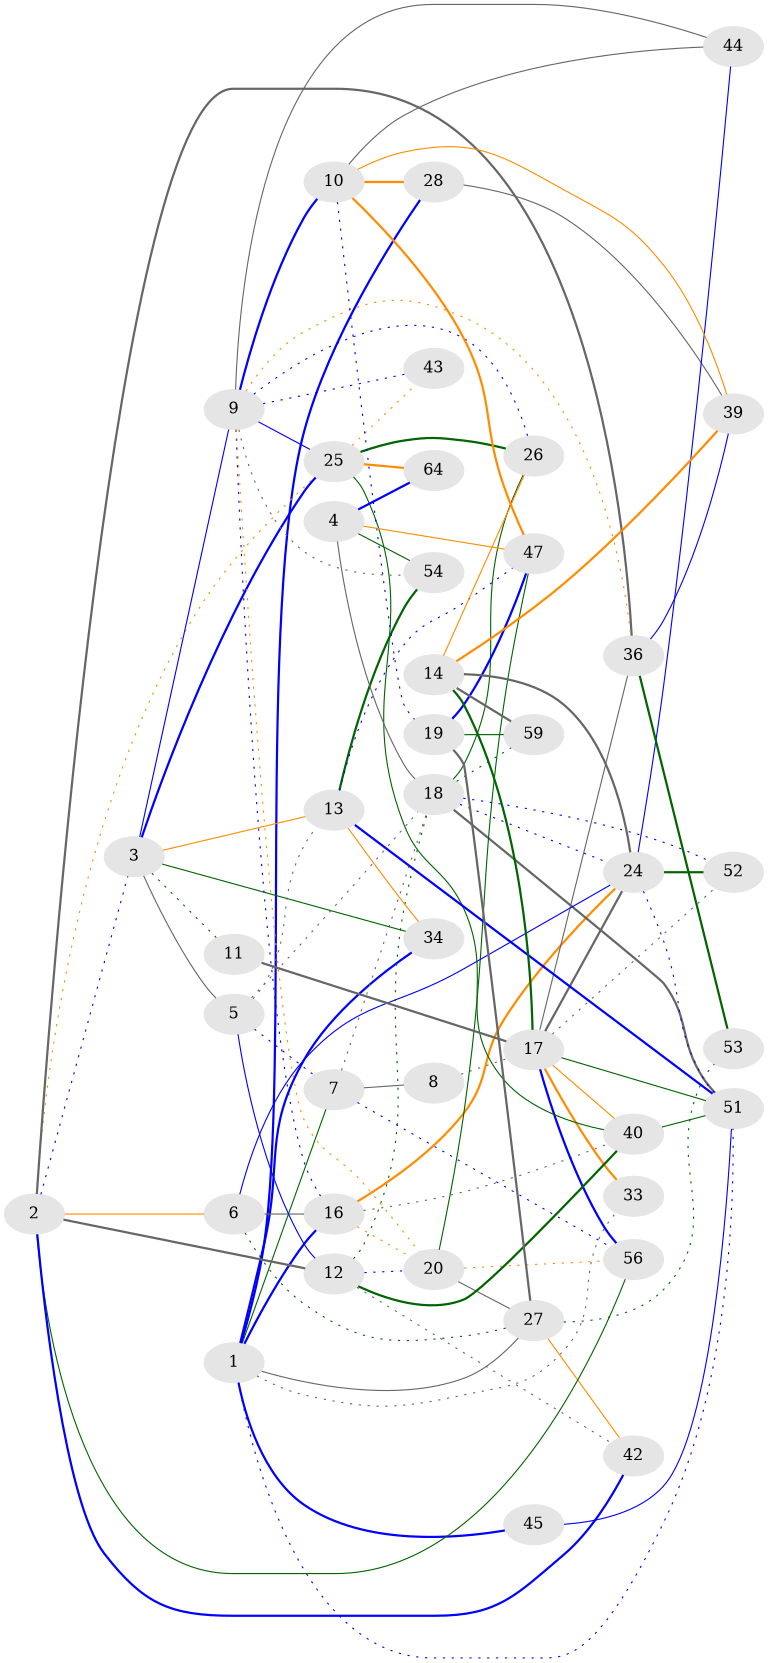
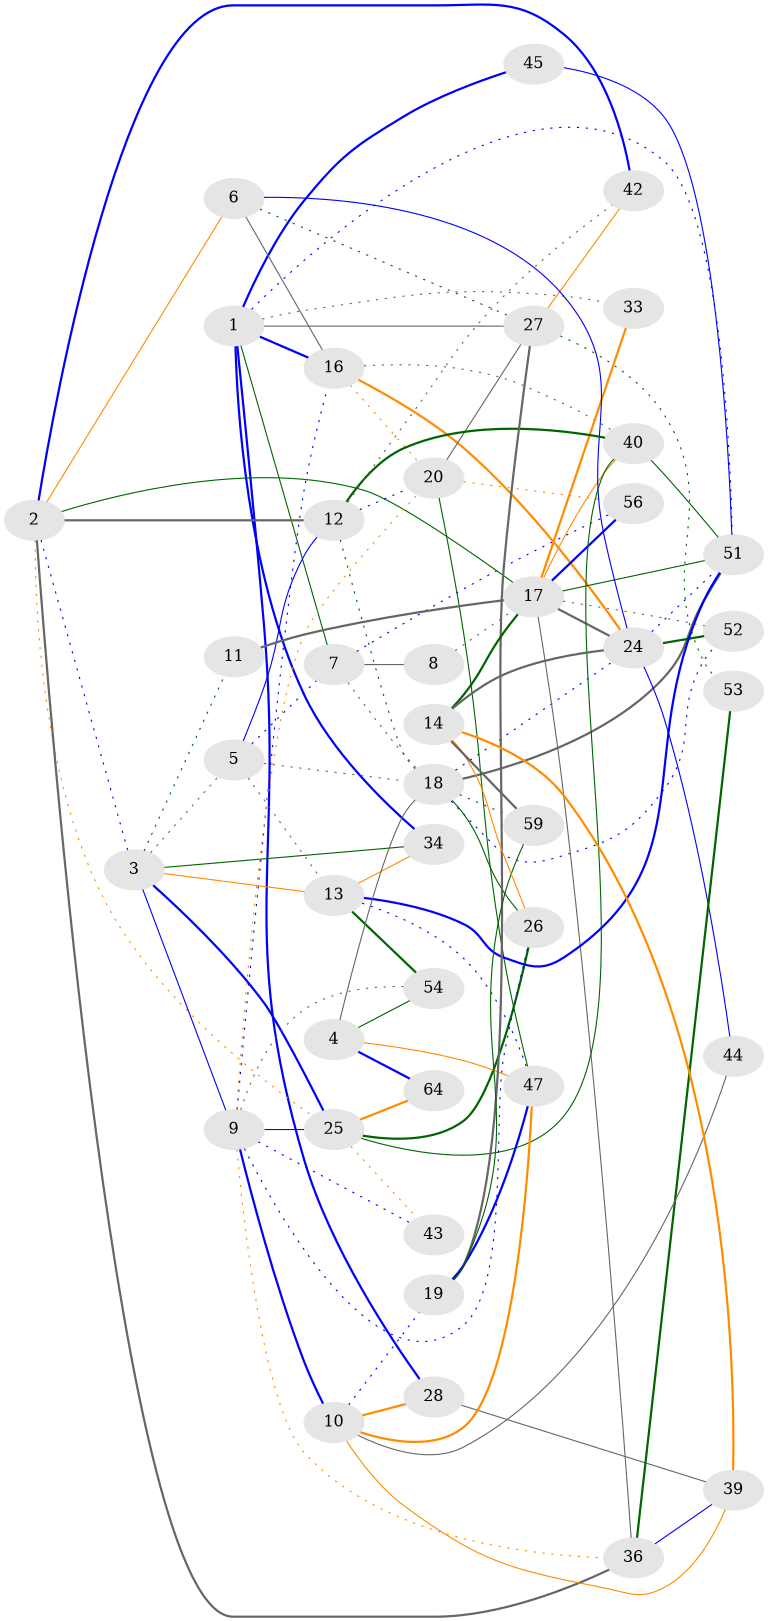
(345, 41) -> none
(176, 939) -> (184, 815)
(290, 1574) -> (287, 479)
